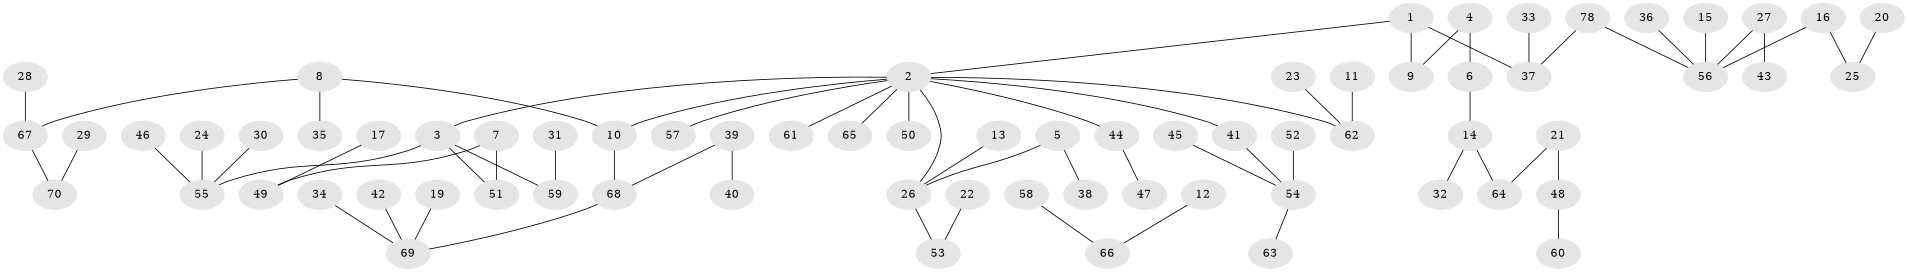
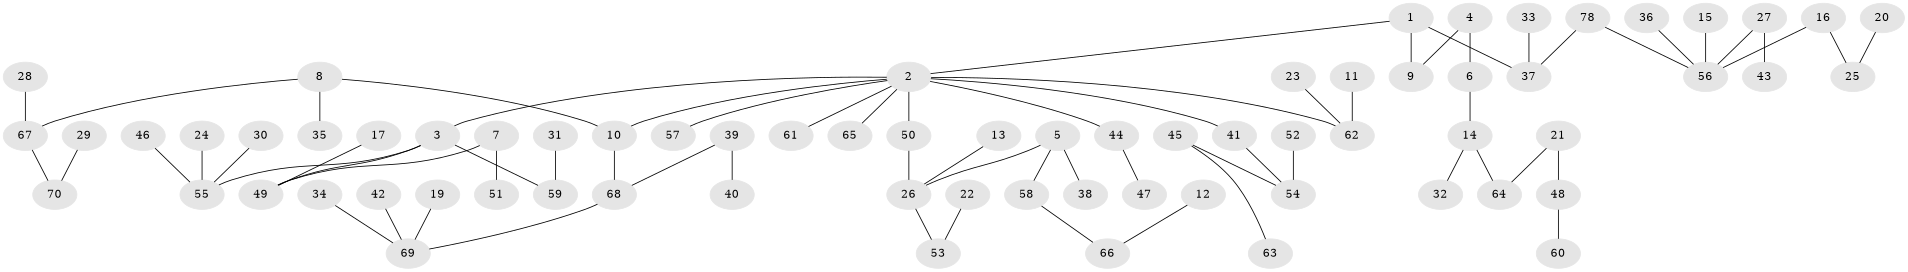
(941, 136) -> (909, 165)
(467, 165) -> (349, 165)
none -> (1042, 165)
(1282, 224) -> (1237, 186)
